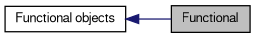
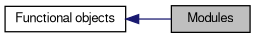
(211, 19) -> (211, 19)
